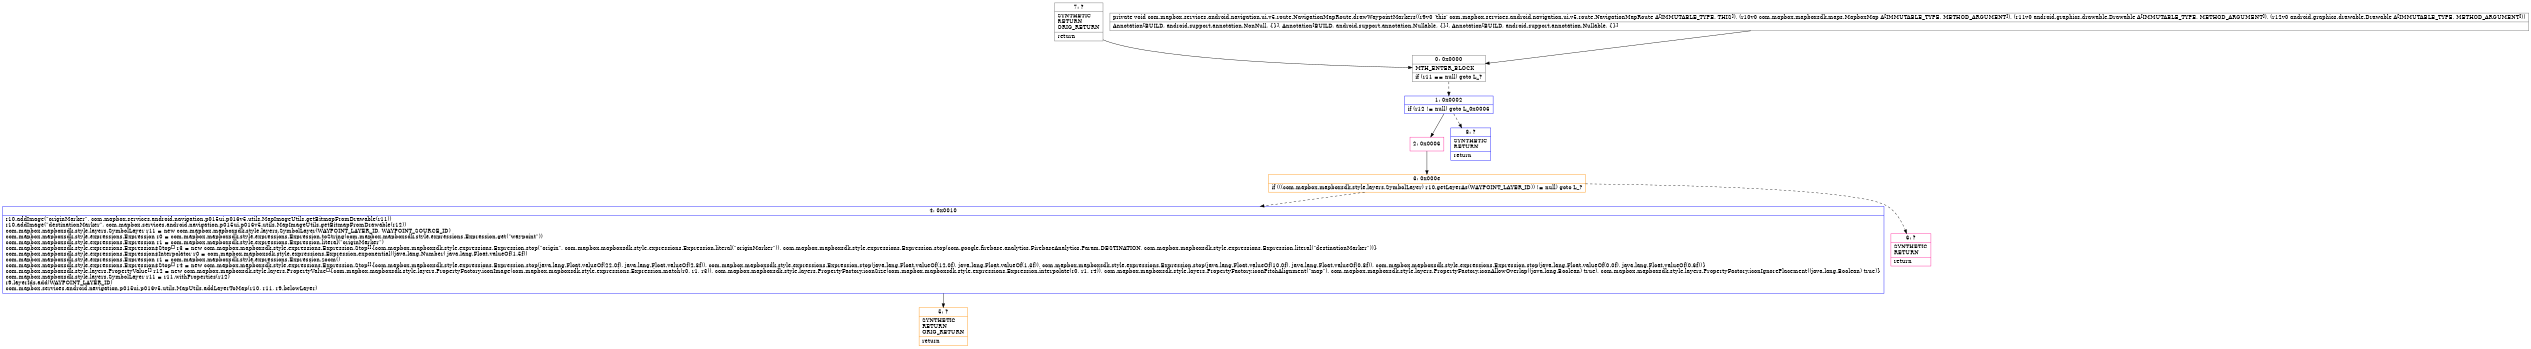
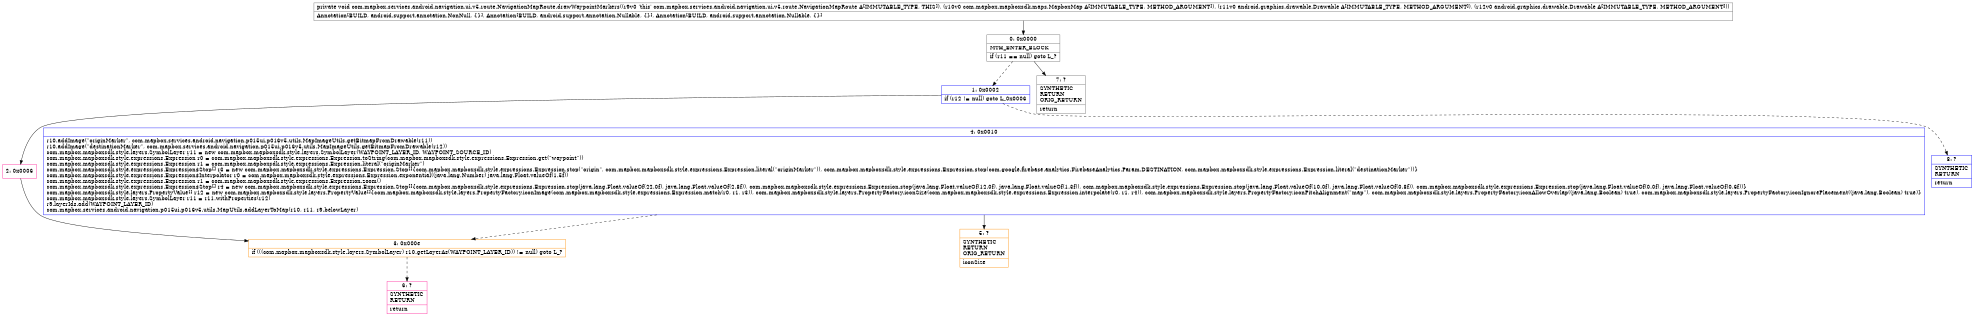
(1255, 61) -> (1039, 67)
(1314, 199) -> (566, 227)
(931, 341) -> (975, 263)
